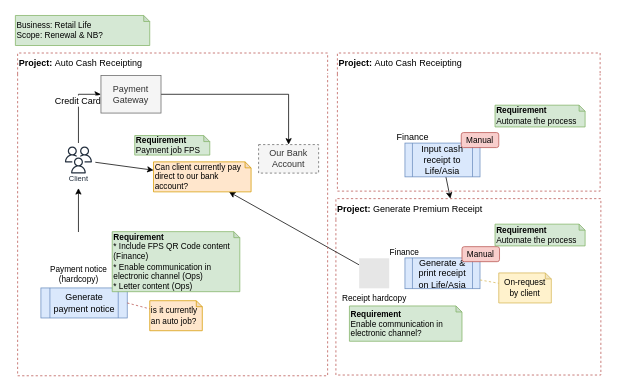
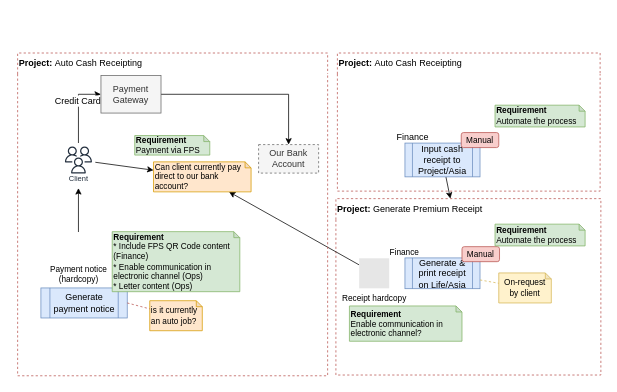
(83, 30) -> none
(169, 145) -> (168, 145)
(442, 160) -> (442, 160)
